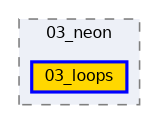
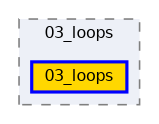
(79, 34) -> (79, 34)
